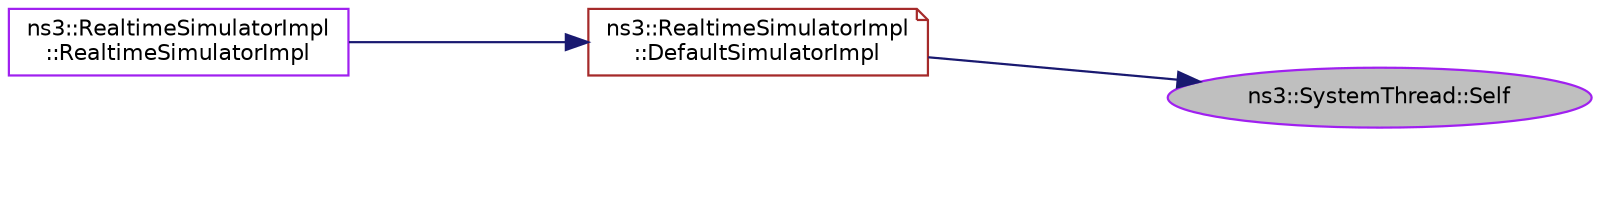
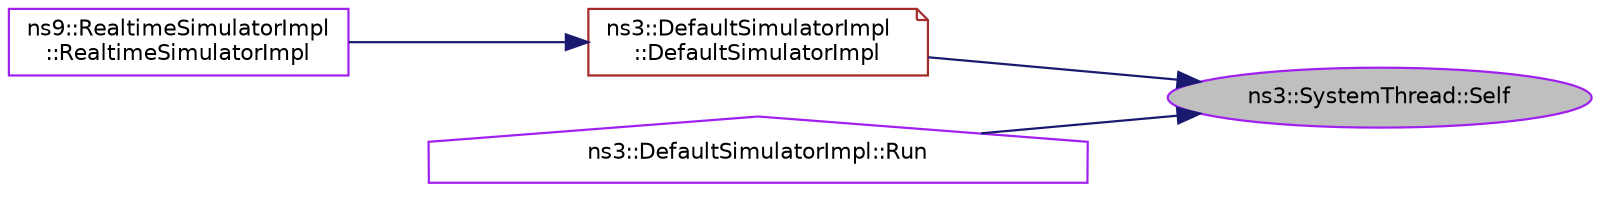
(179, 42) -> (179, 42)
(758, 42) -> (758, 42)
none -> (758, 153)
